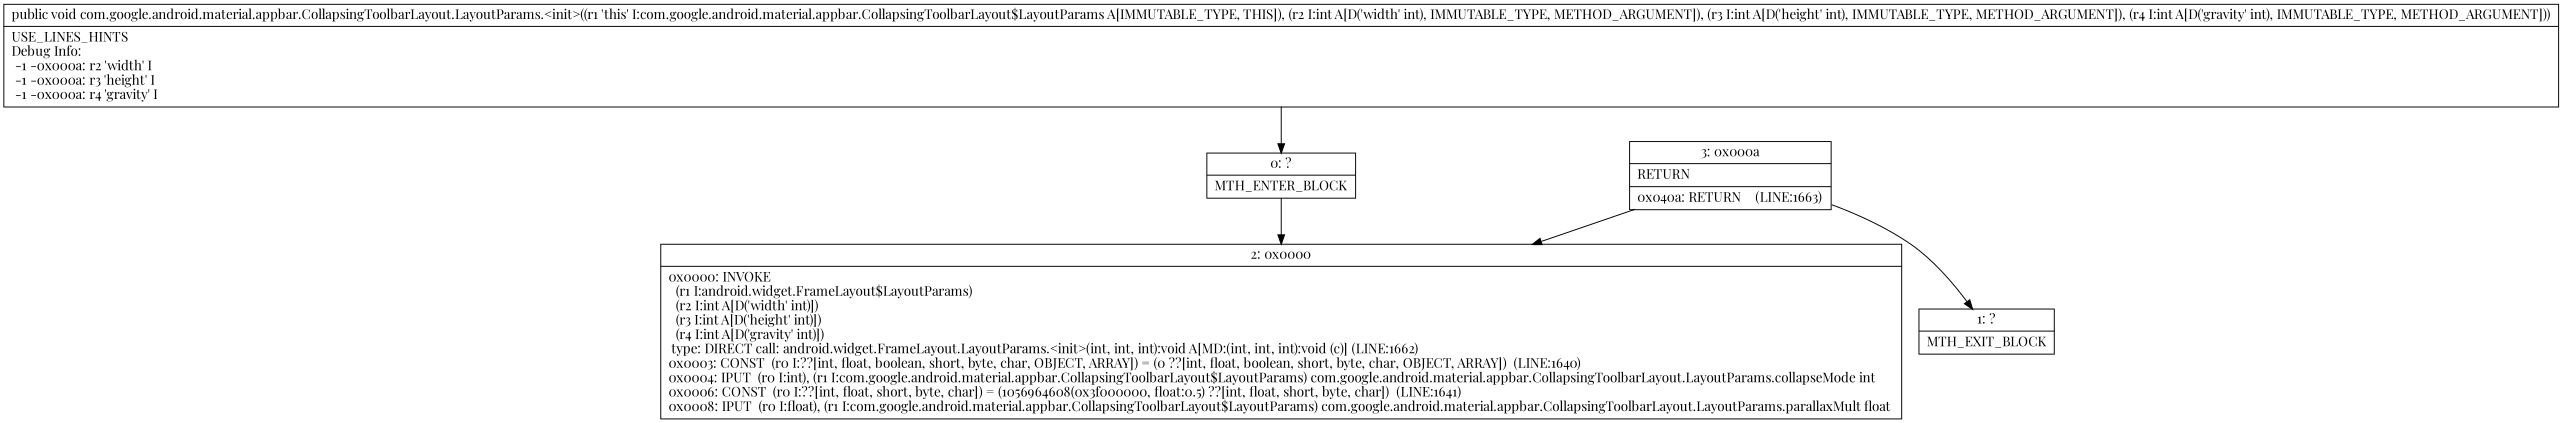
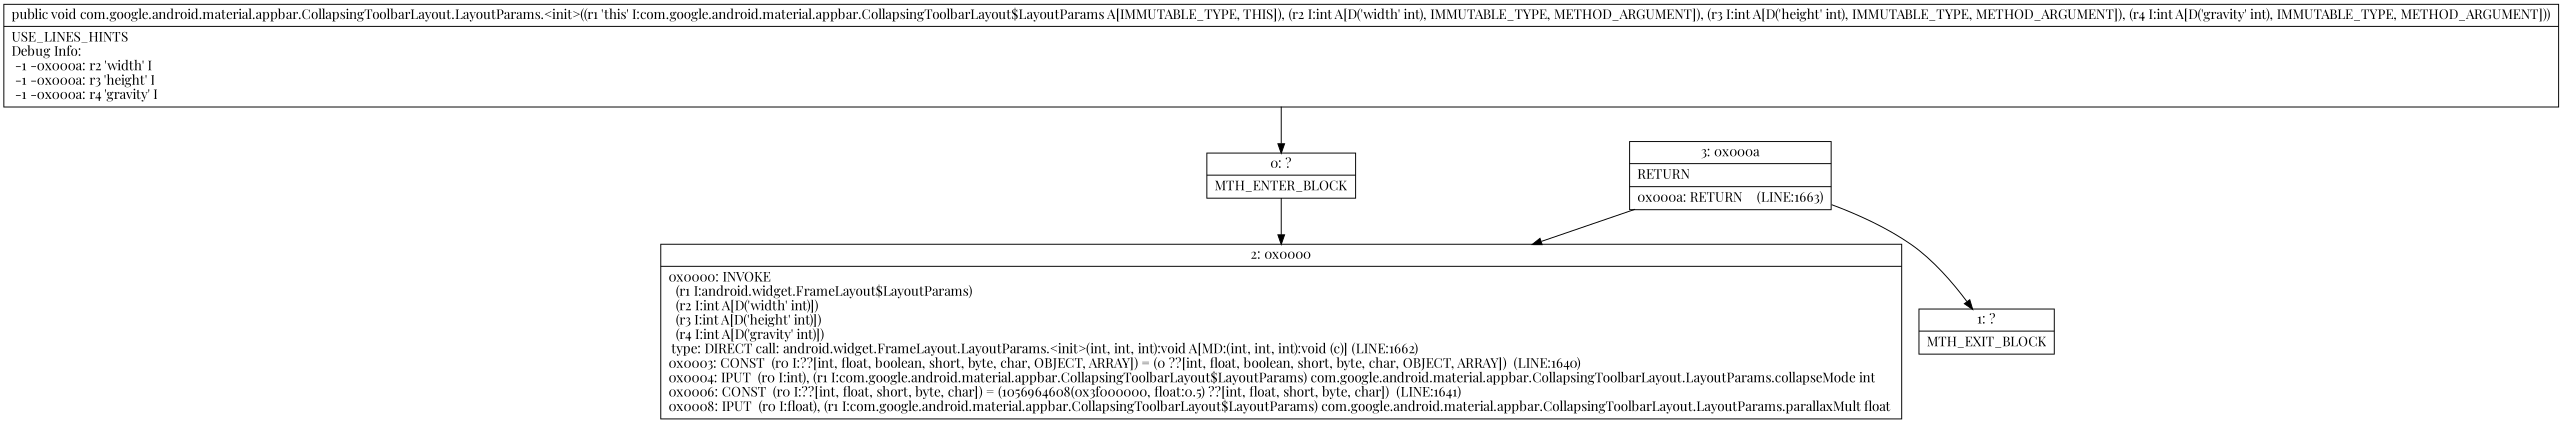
(1730, 198) -> (1730, 198)
